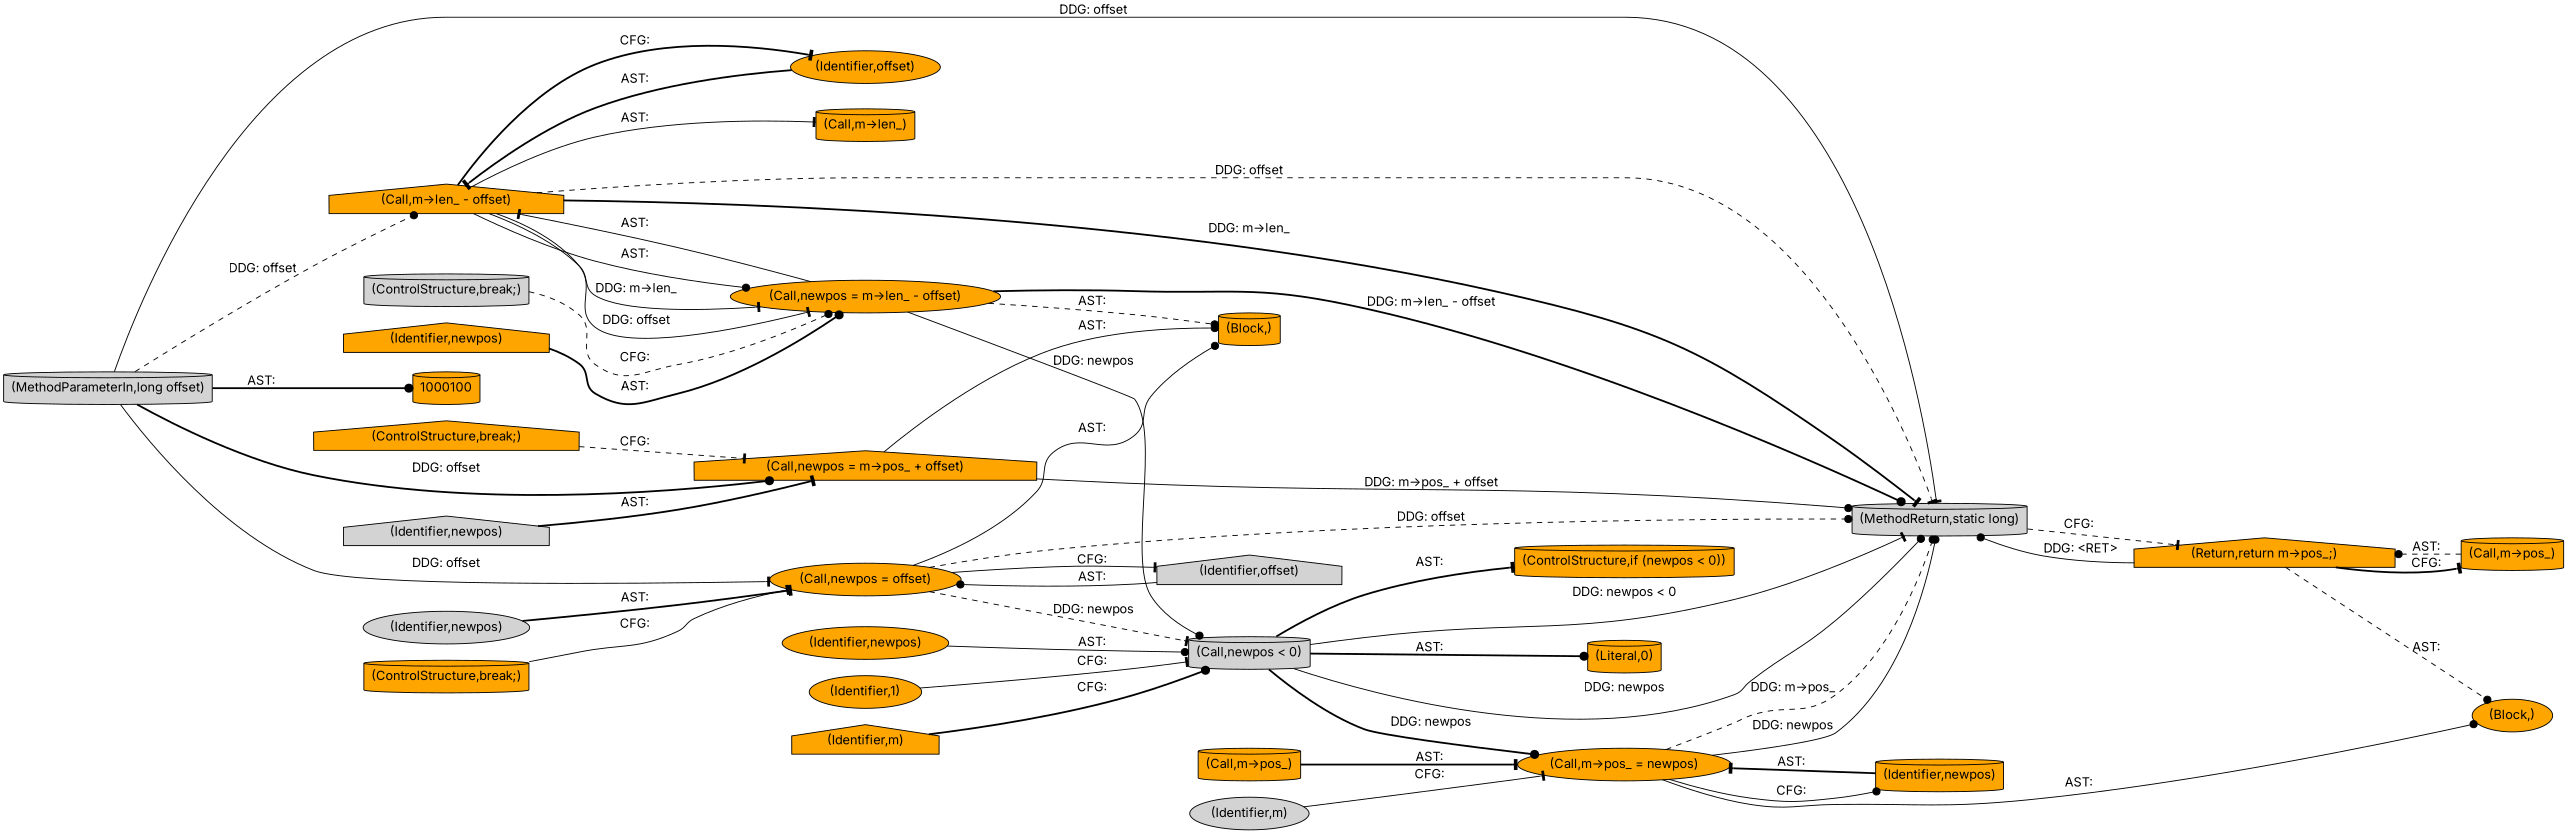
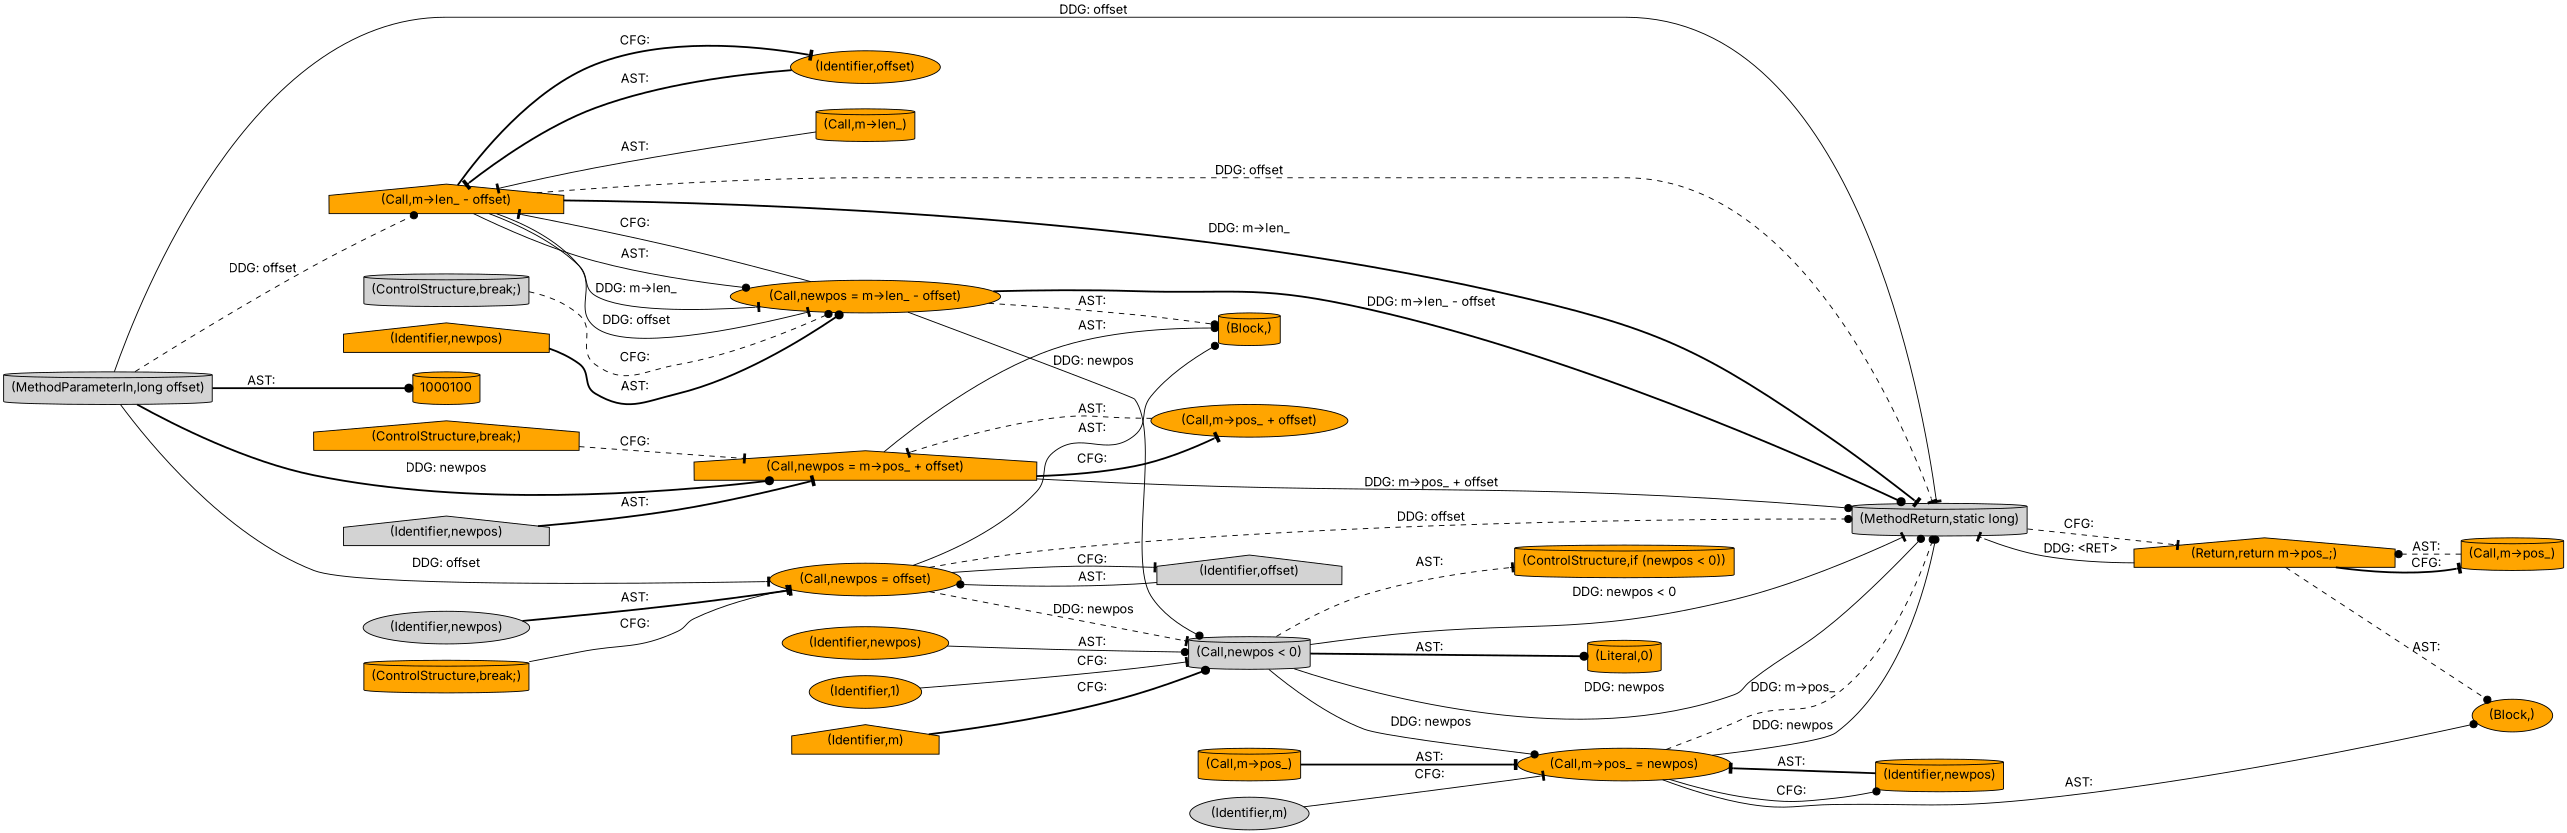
(637, 130) -> (658, 157)
(637, 224) -> (637, 224)
none -> (1249, 421)
(446, 468) -> (446, 468)
(2058, 558) -> (2058, 558)
(1389, 588) -> (1389, 588)
(1391, 735) -> (1391, 735)
